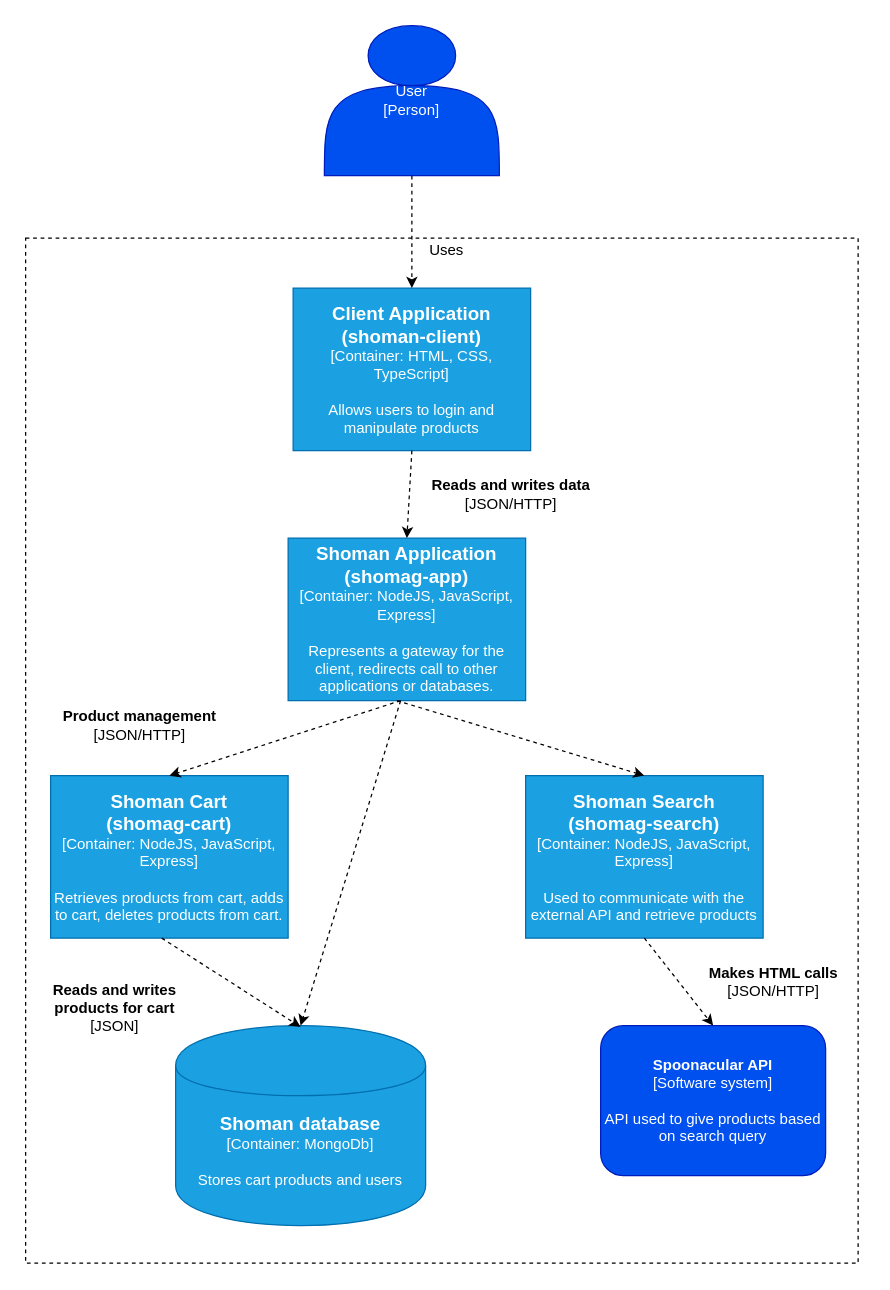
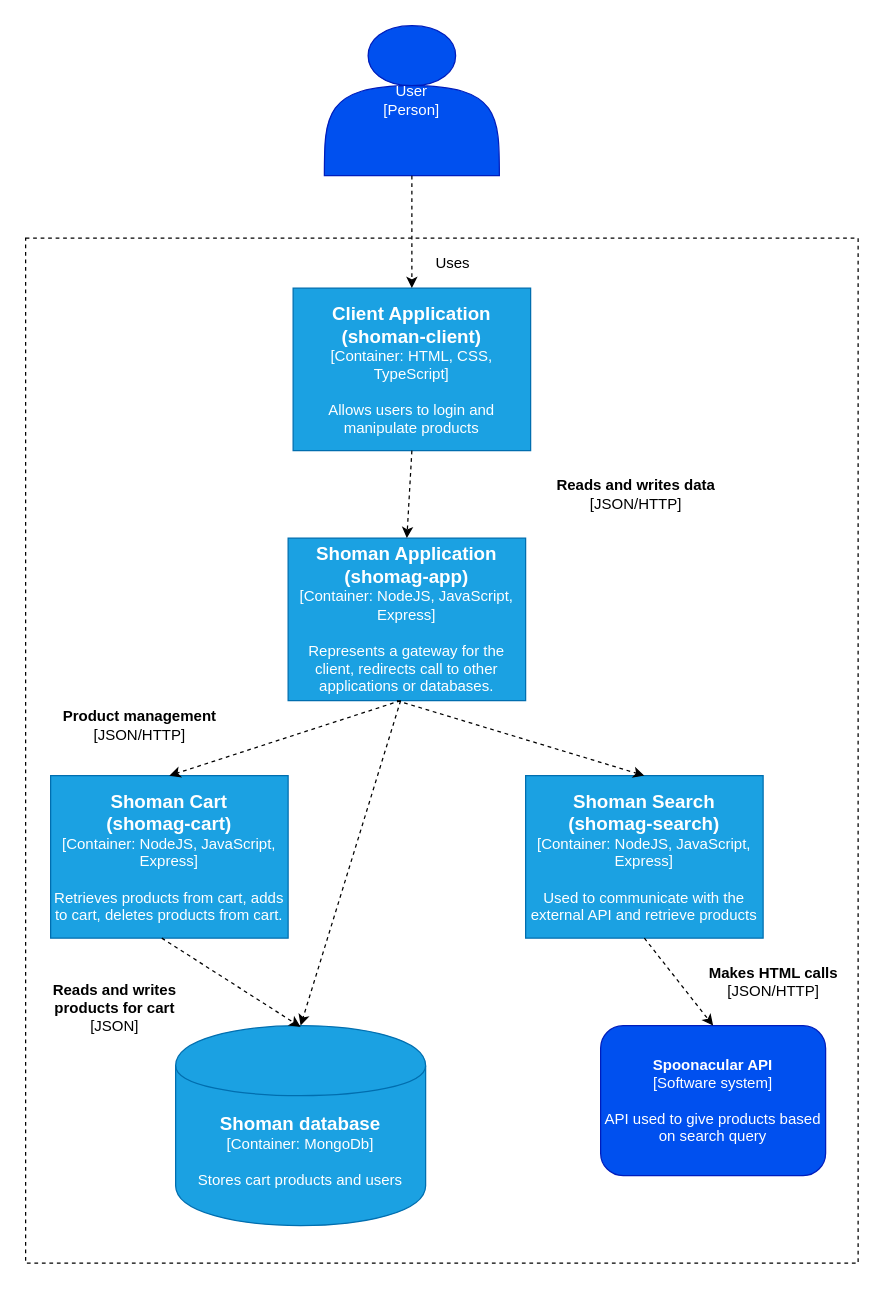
(447, 251) -> (453, 263)
(511, 494) -> (636, 494)
